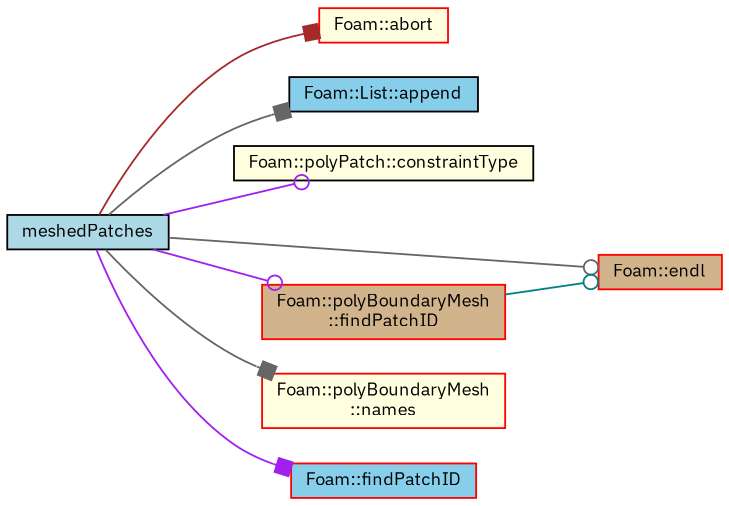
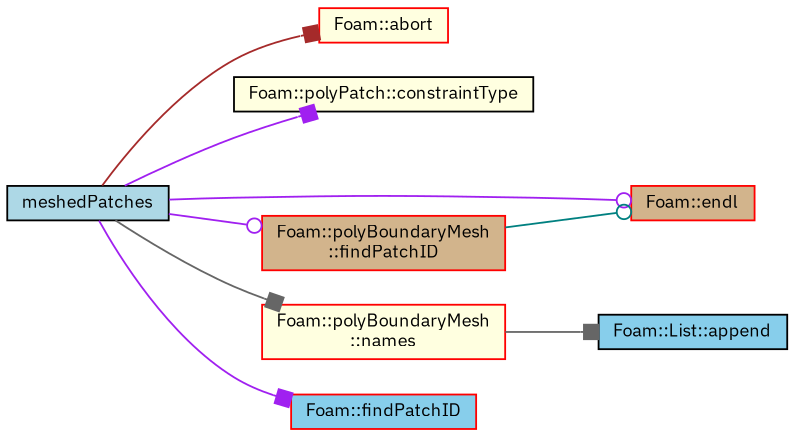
(185, 156) -> (543, 332)
(229, 199) -> (210, 147)
(376, 252) -> (393, 196)
